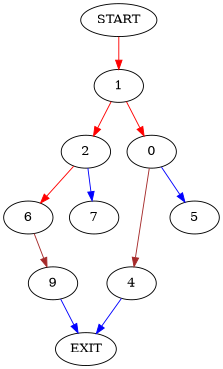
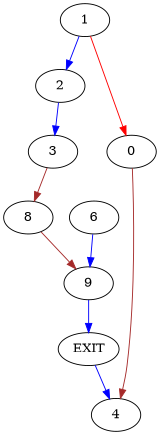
(119, 20) -> none
(104, 115) -> (74, 49)
(60, 181) -> none
none -> (28, 218)
(94, 218) -> (53, 152)
(195, 218) -> none
(39, 246) -> (92, 246)
(112, 312) -> (101, 378)
